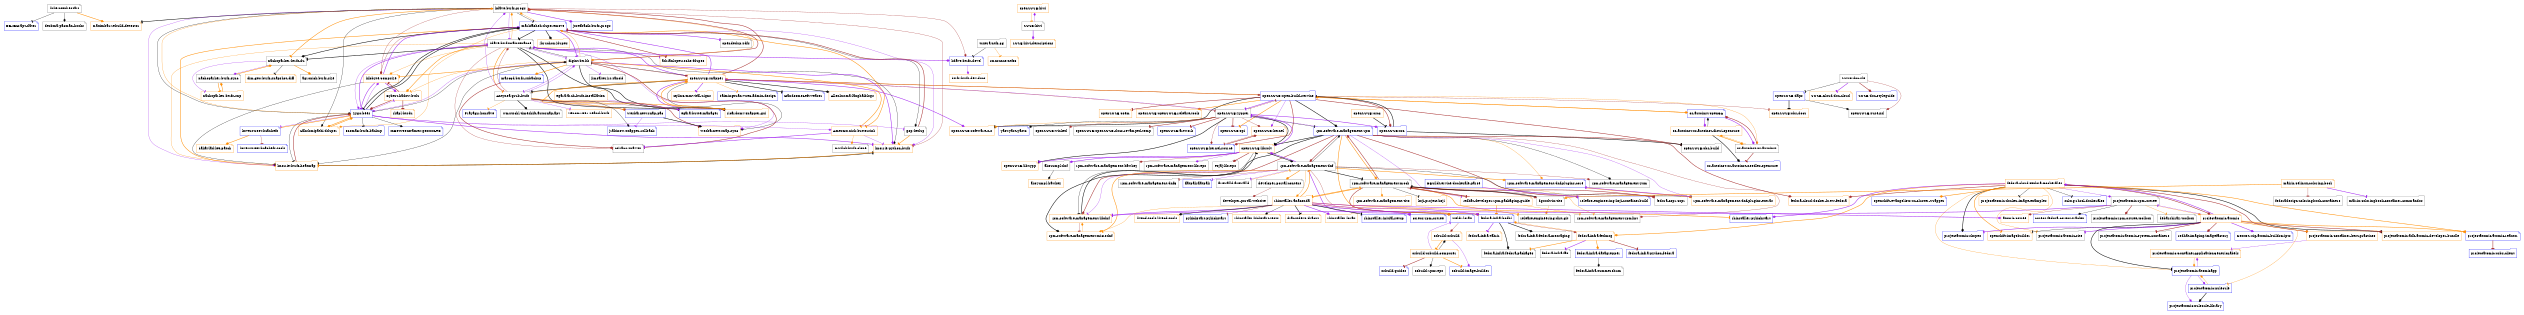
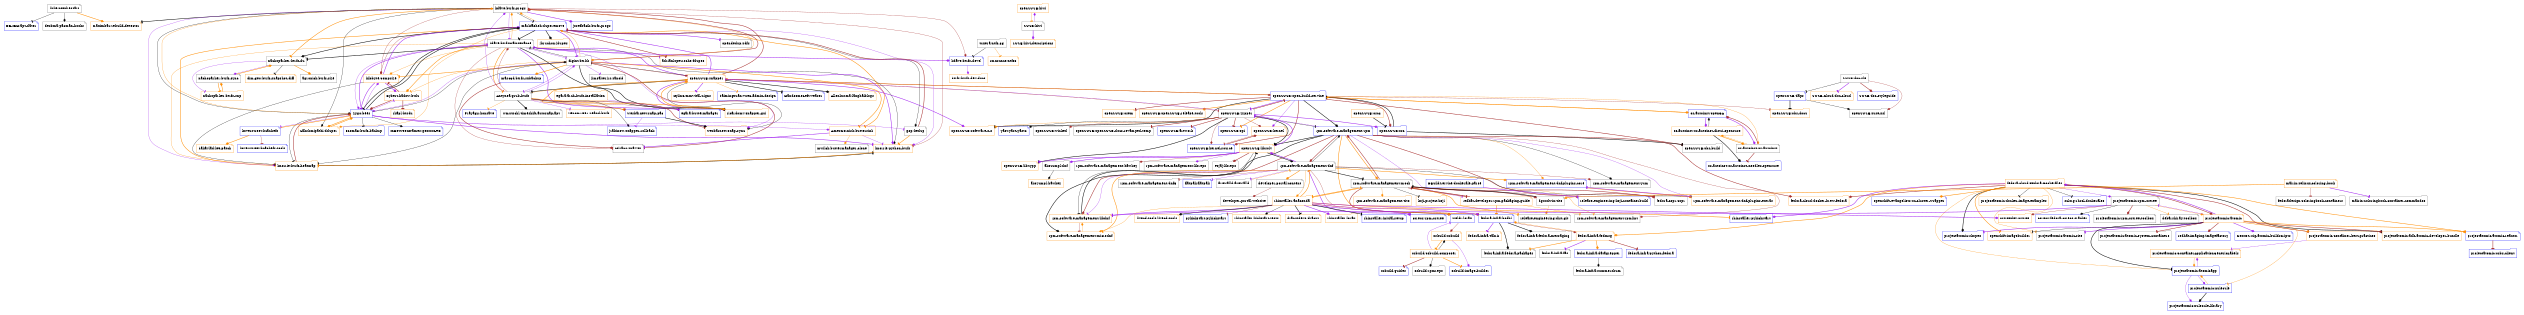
(549, 97) -> (549, 97)
(1261, 105) -> (1268, 105)
(851, 149) -> (842, 149)
(2015, 219) -> (2015, 219)
